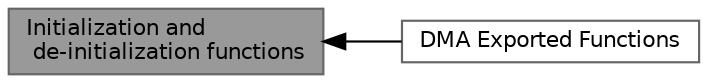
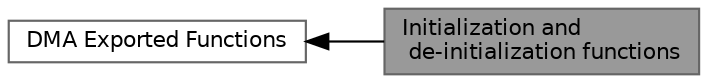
(374, 42) -> (357, 42)
